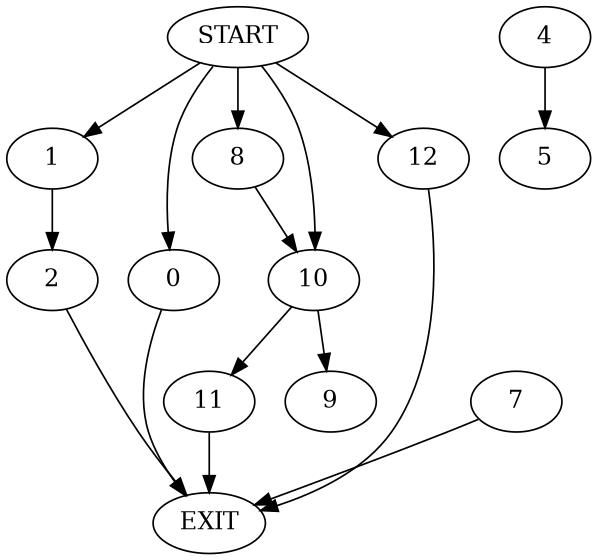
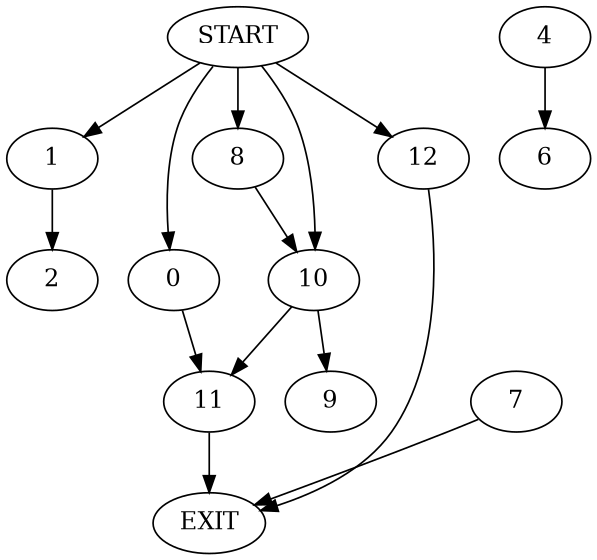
(545, 159) -> (545, 159)
(117, 398) -> none
(144, 398) -> (189, 333)
